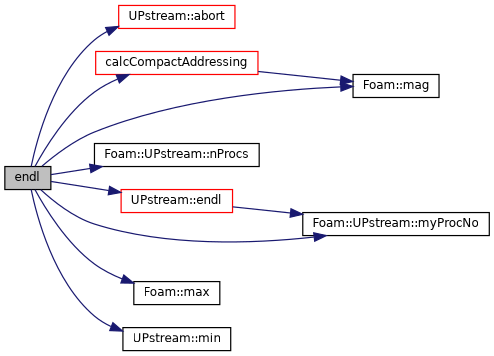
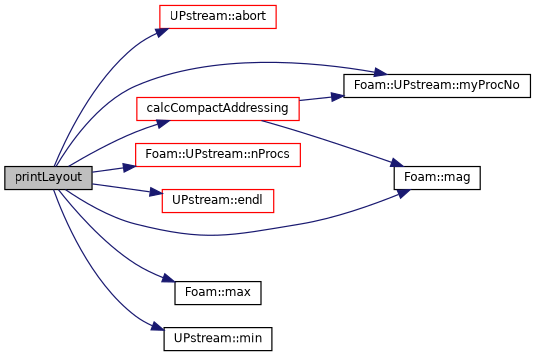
(177, 155) -> (218, 155)
(28, 178) -> (48, 178)
(261, 210) -> (315, 99)
